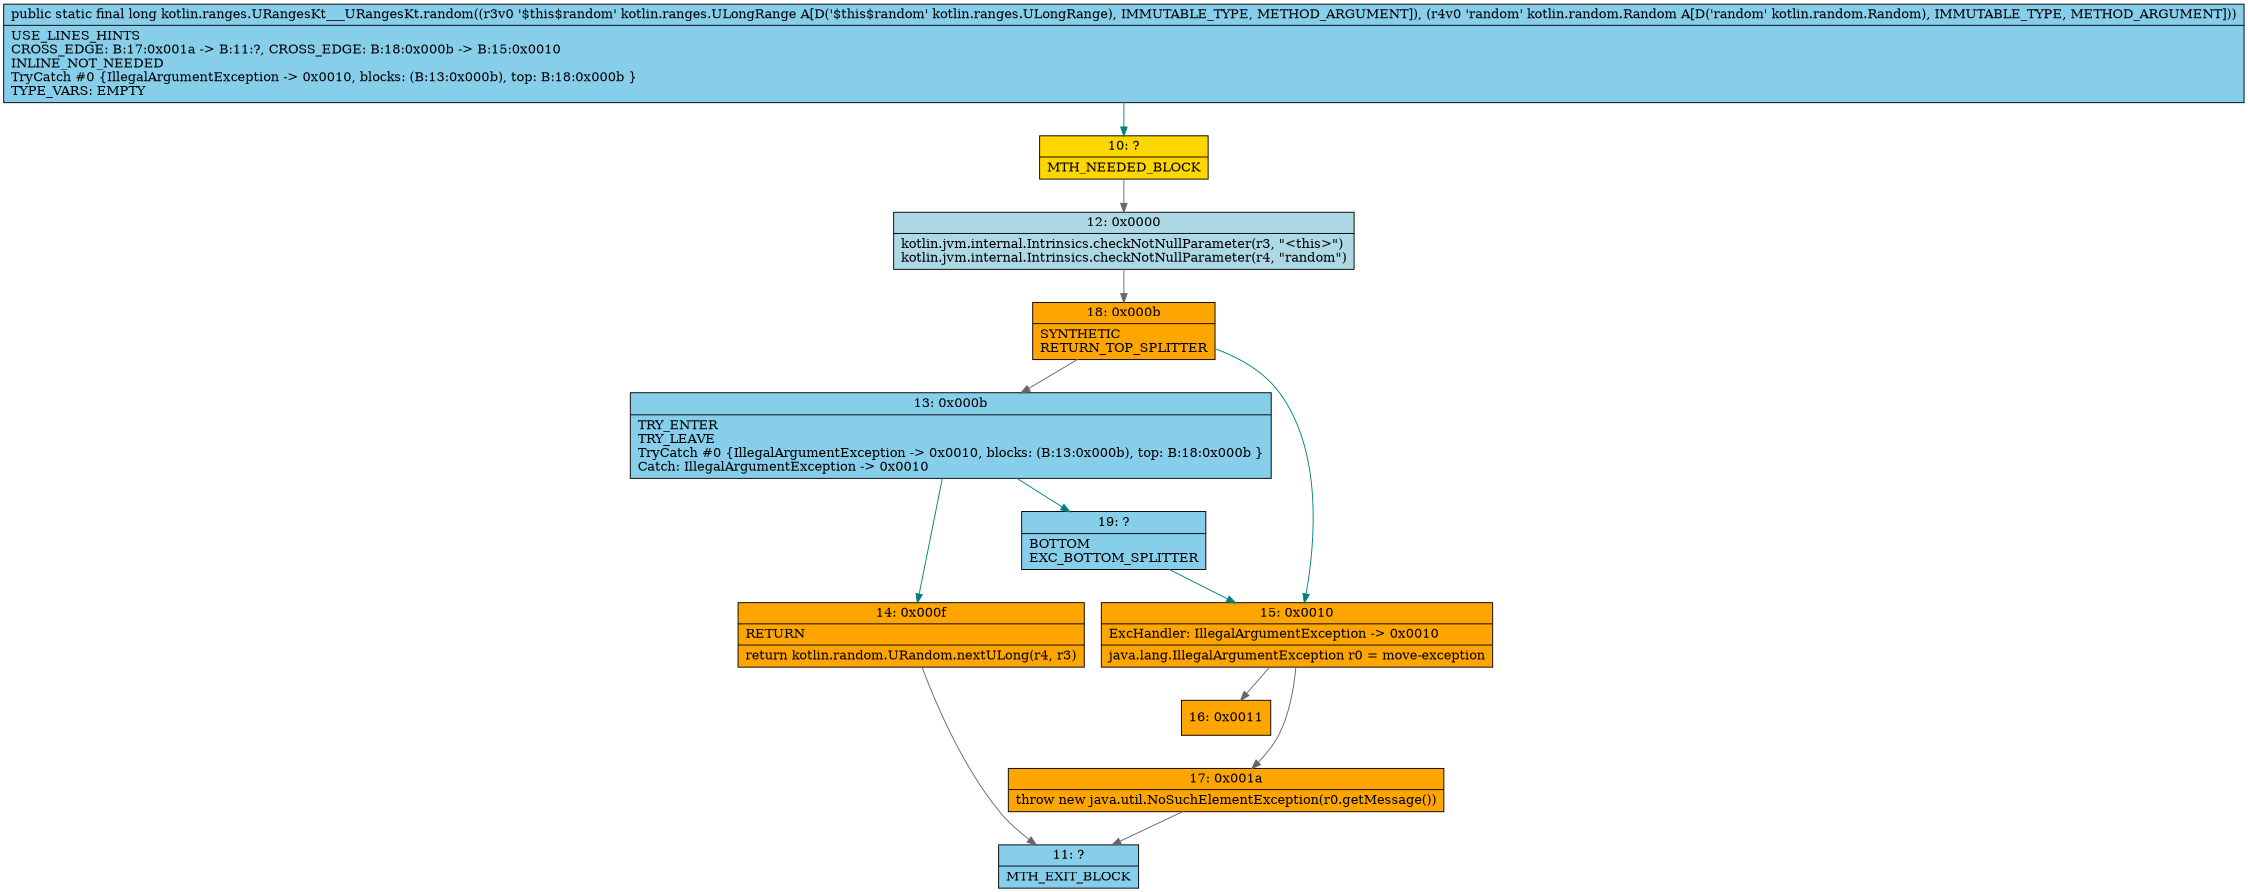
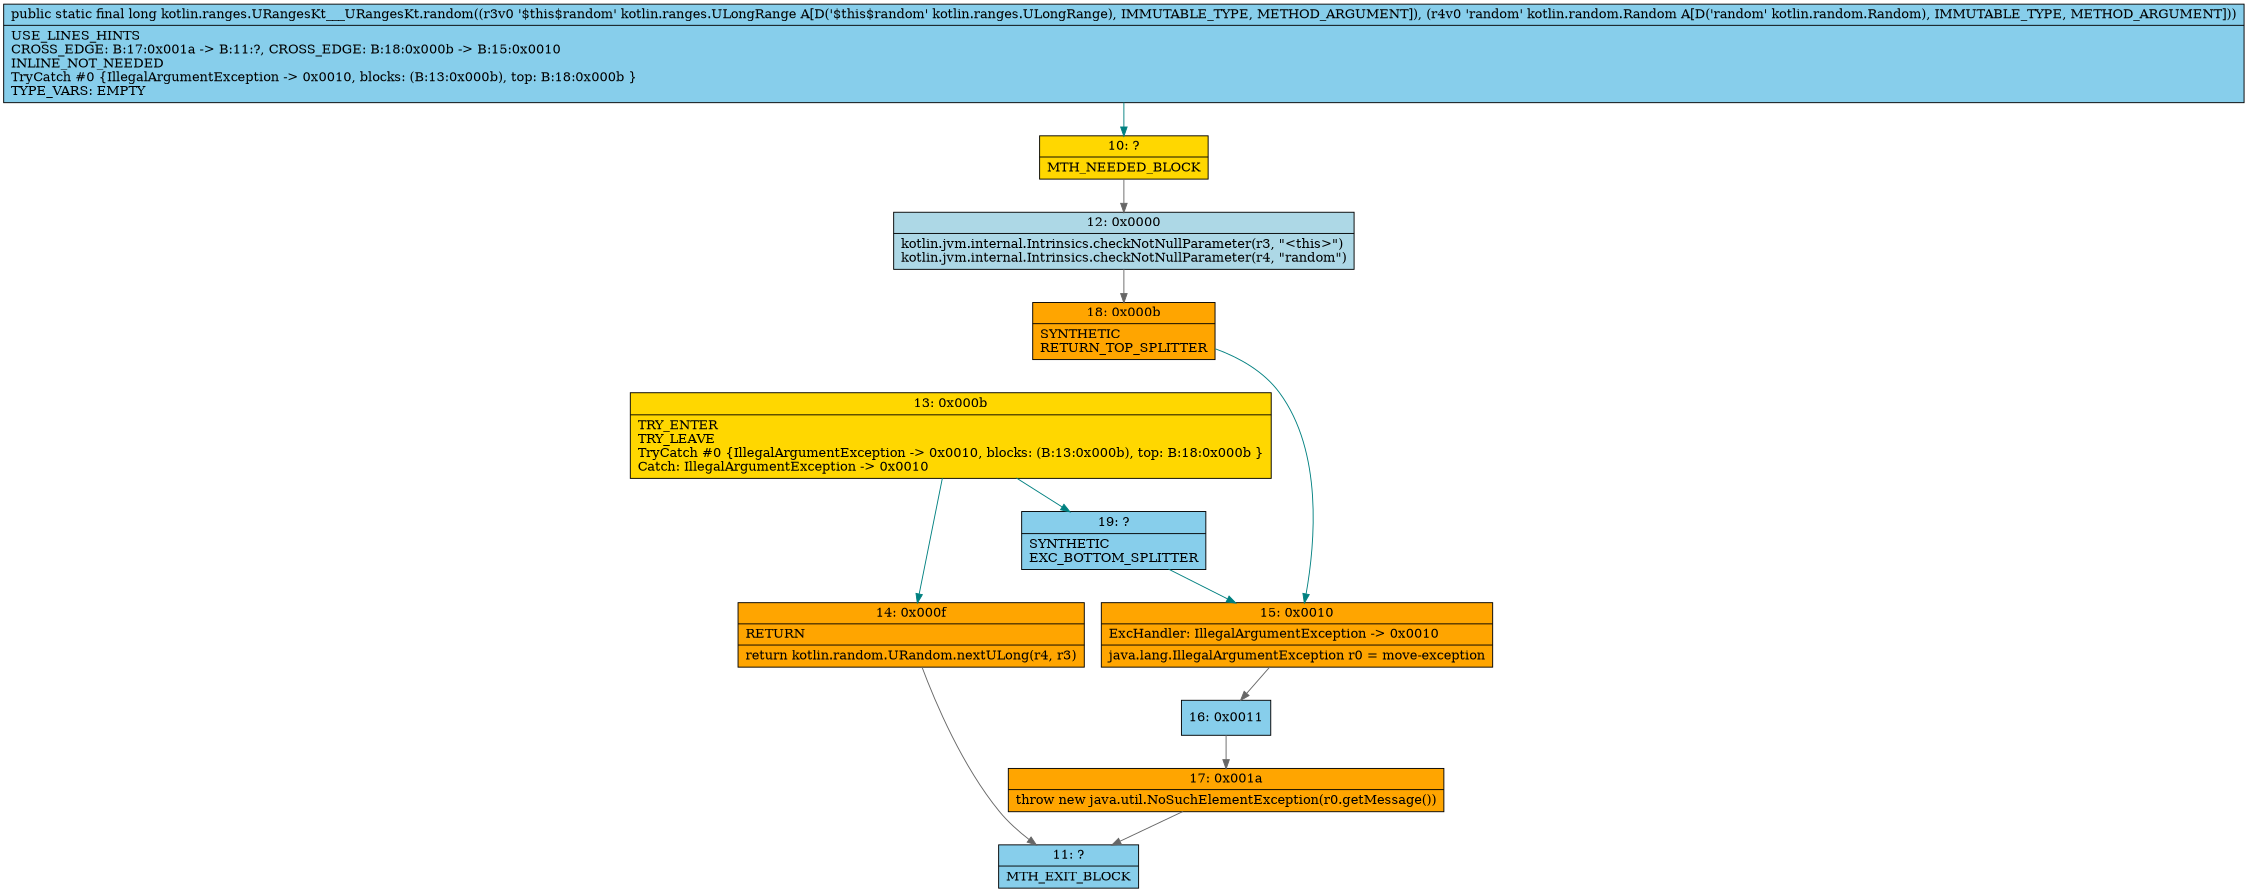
(1053, 374) -> none
(951, 436) -> (951, 436)
(1060, 544) -> (1070, 544)
(1226, 718) -> (1226, 718)
(1286, 718) -> (1226, 747)
